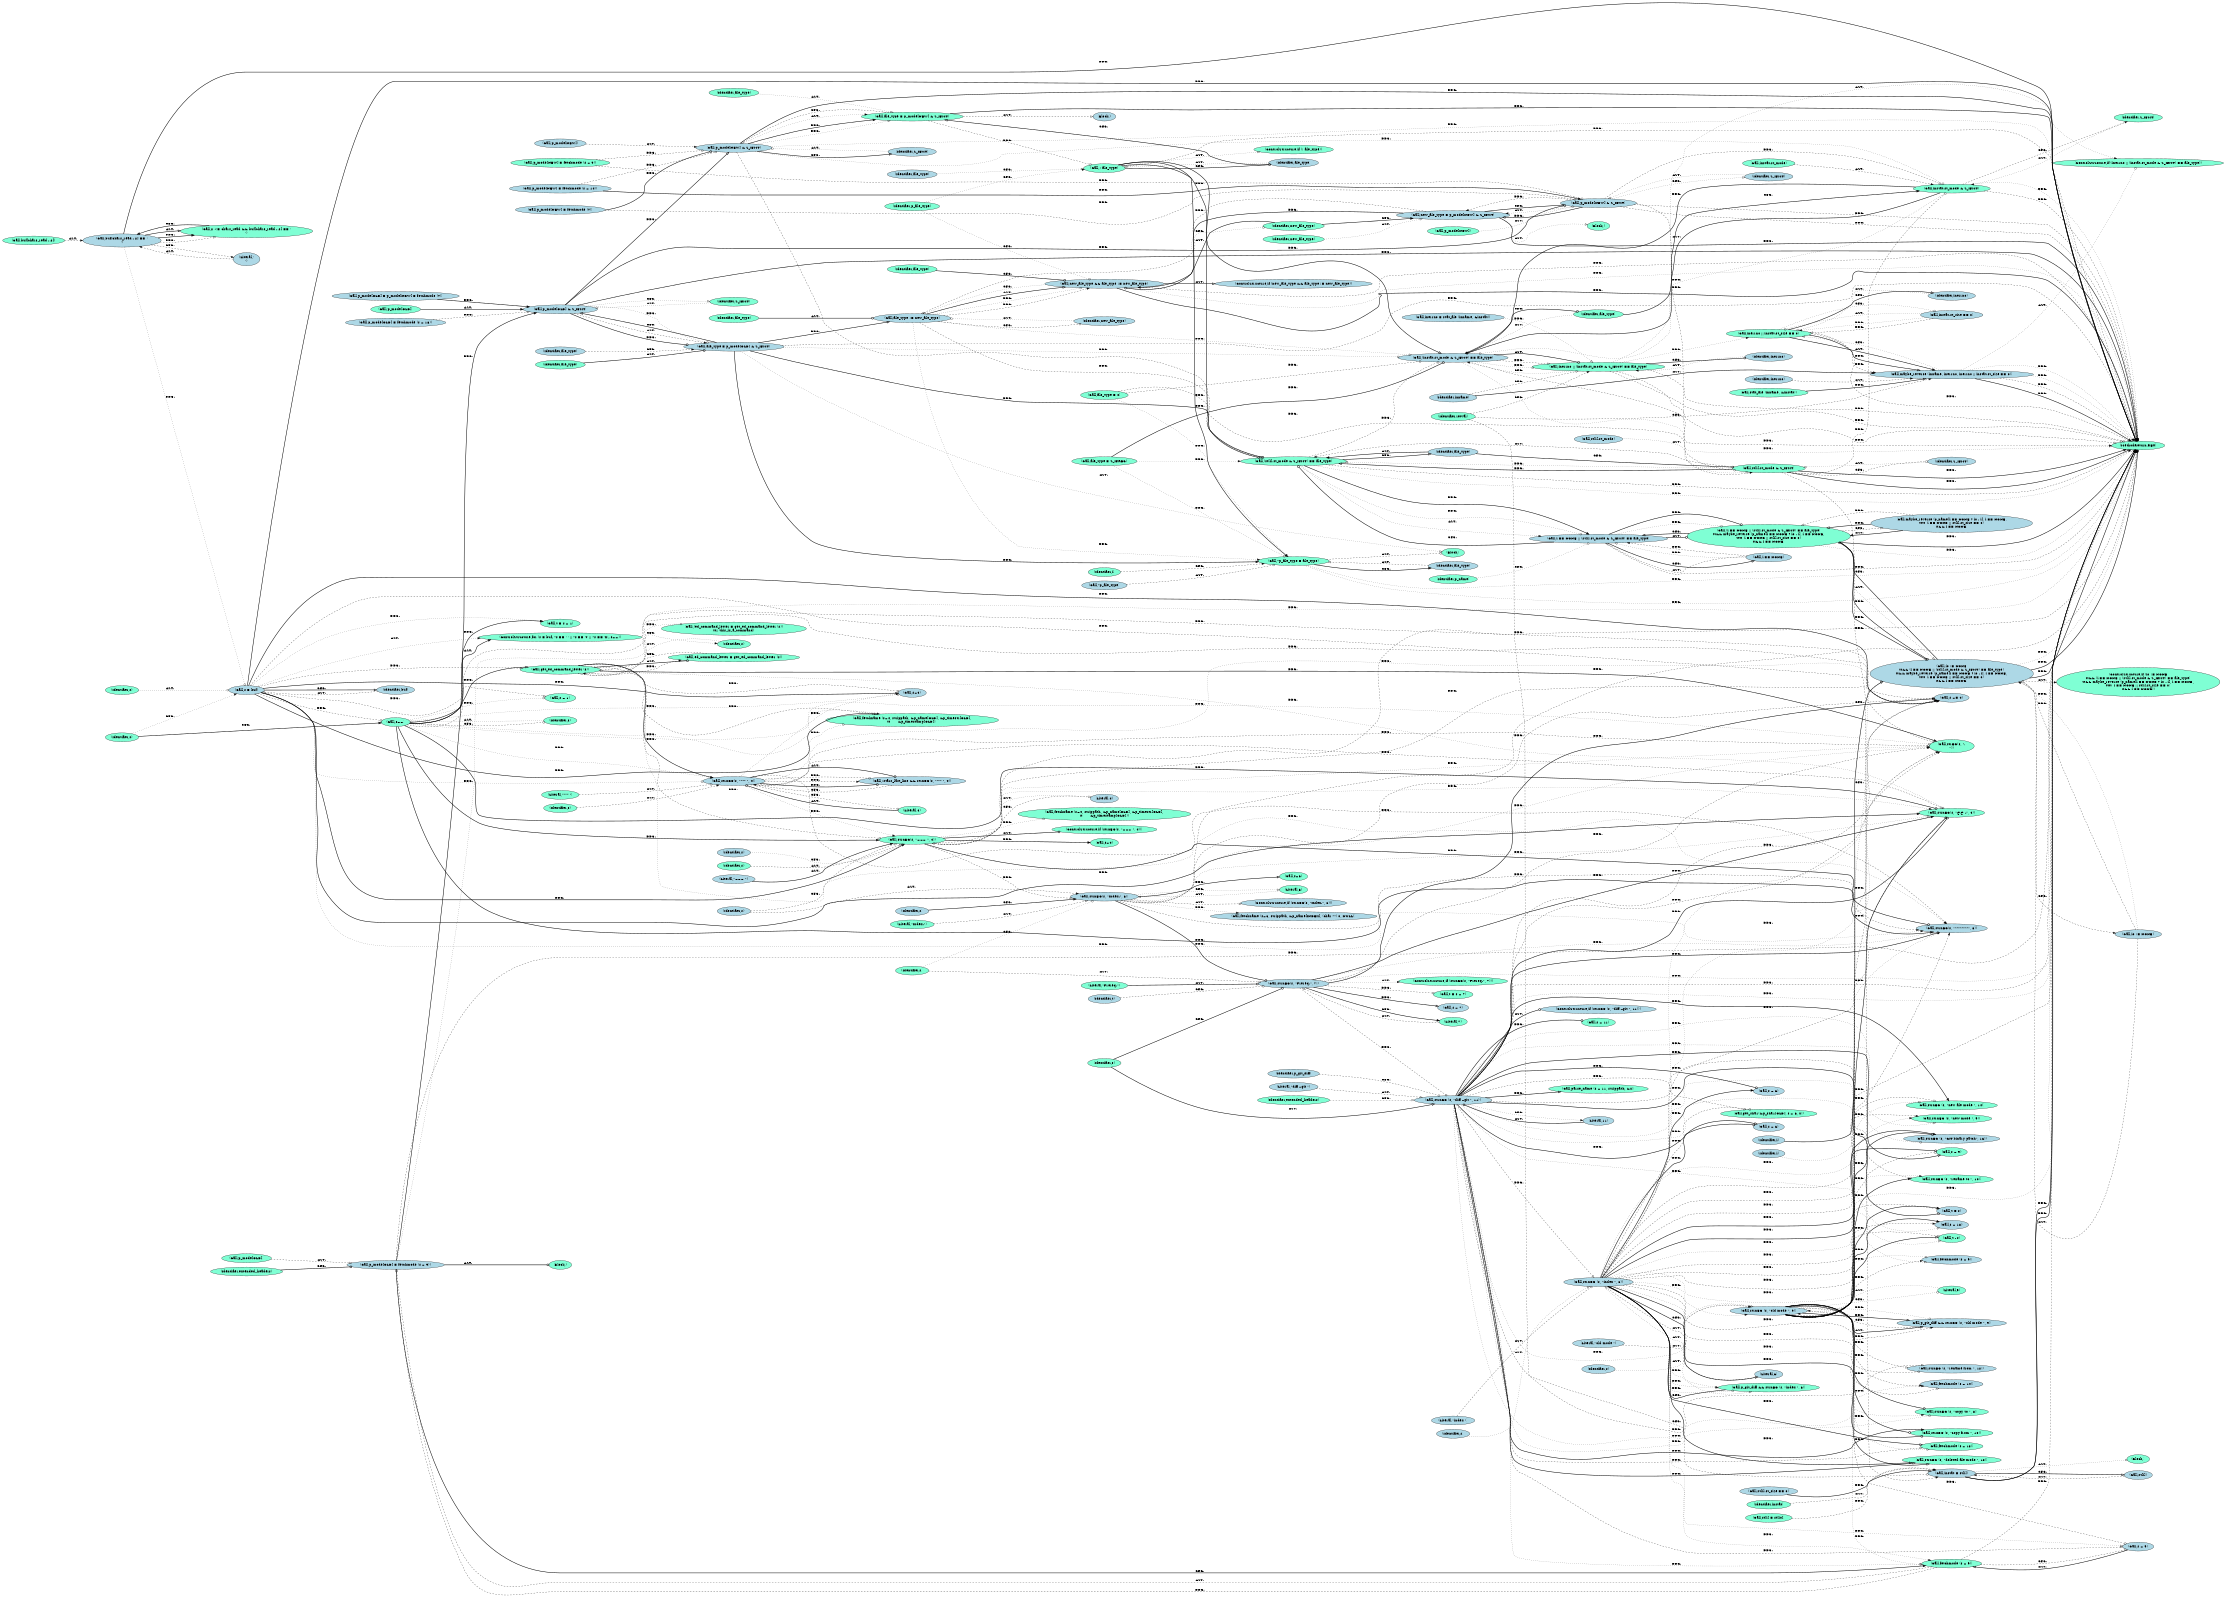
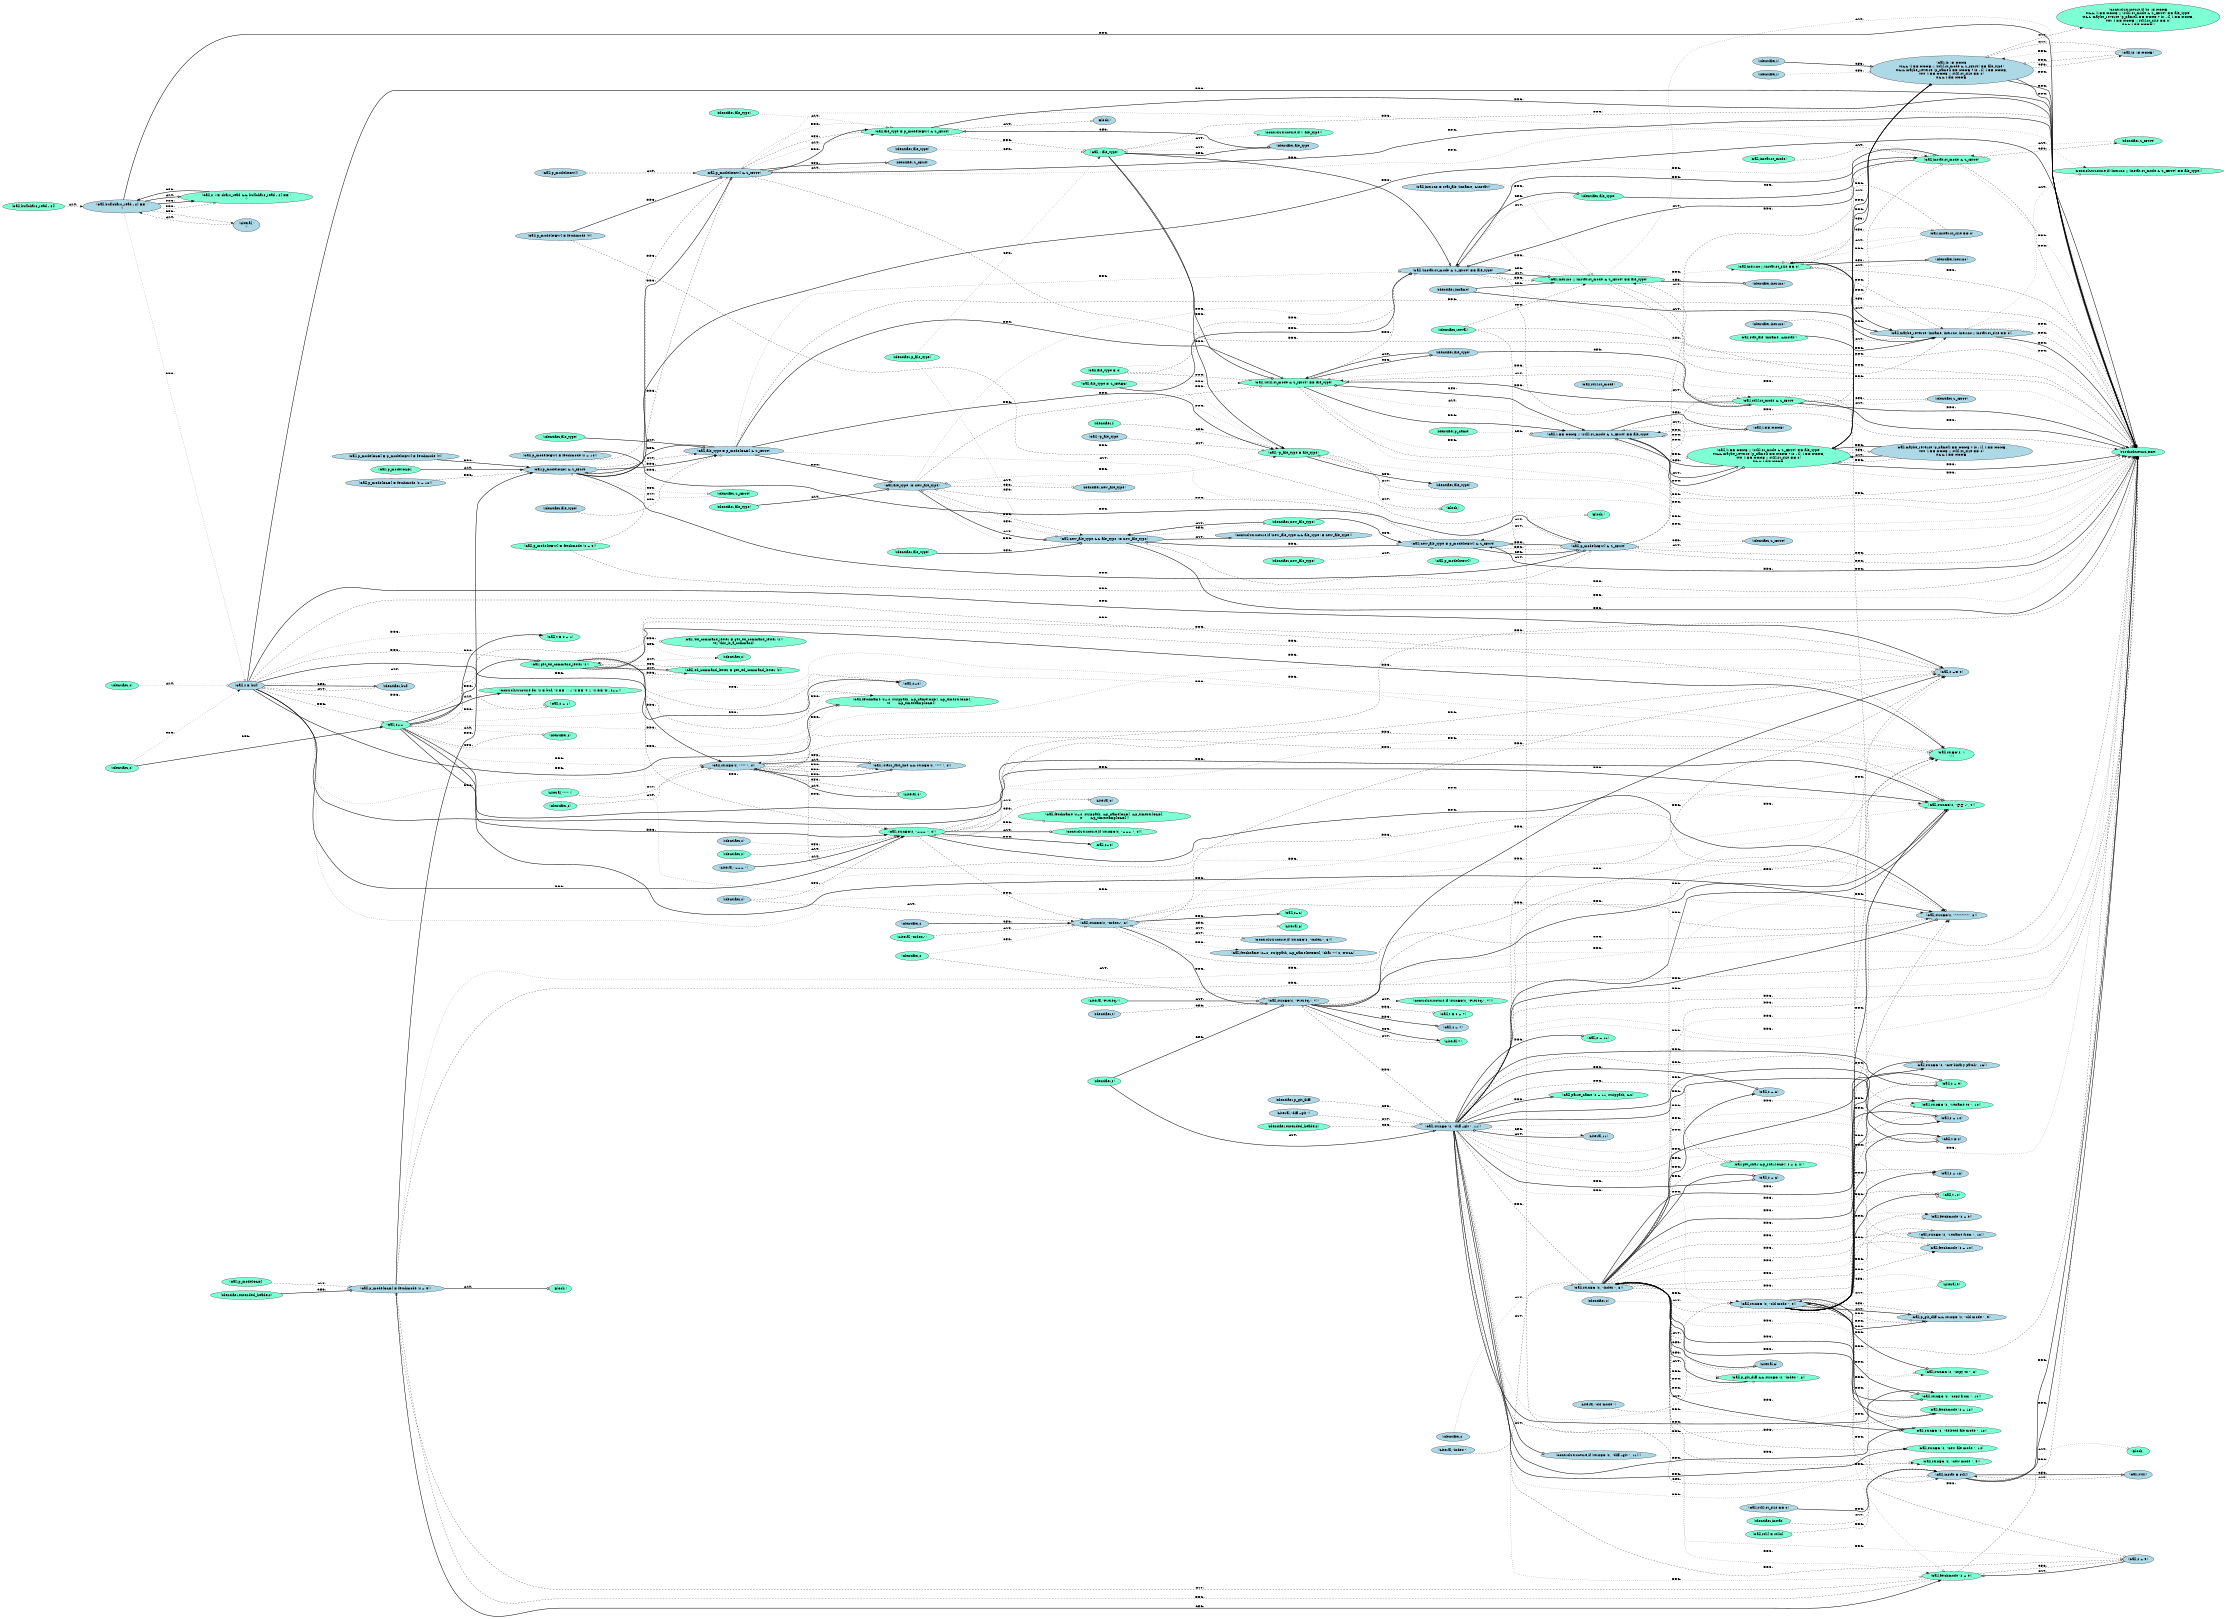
(1522, 383) -> (1516, 286)
none -> (1952, 1118)
